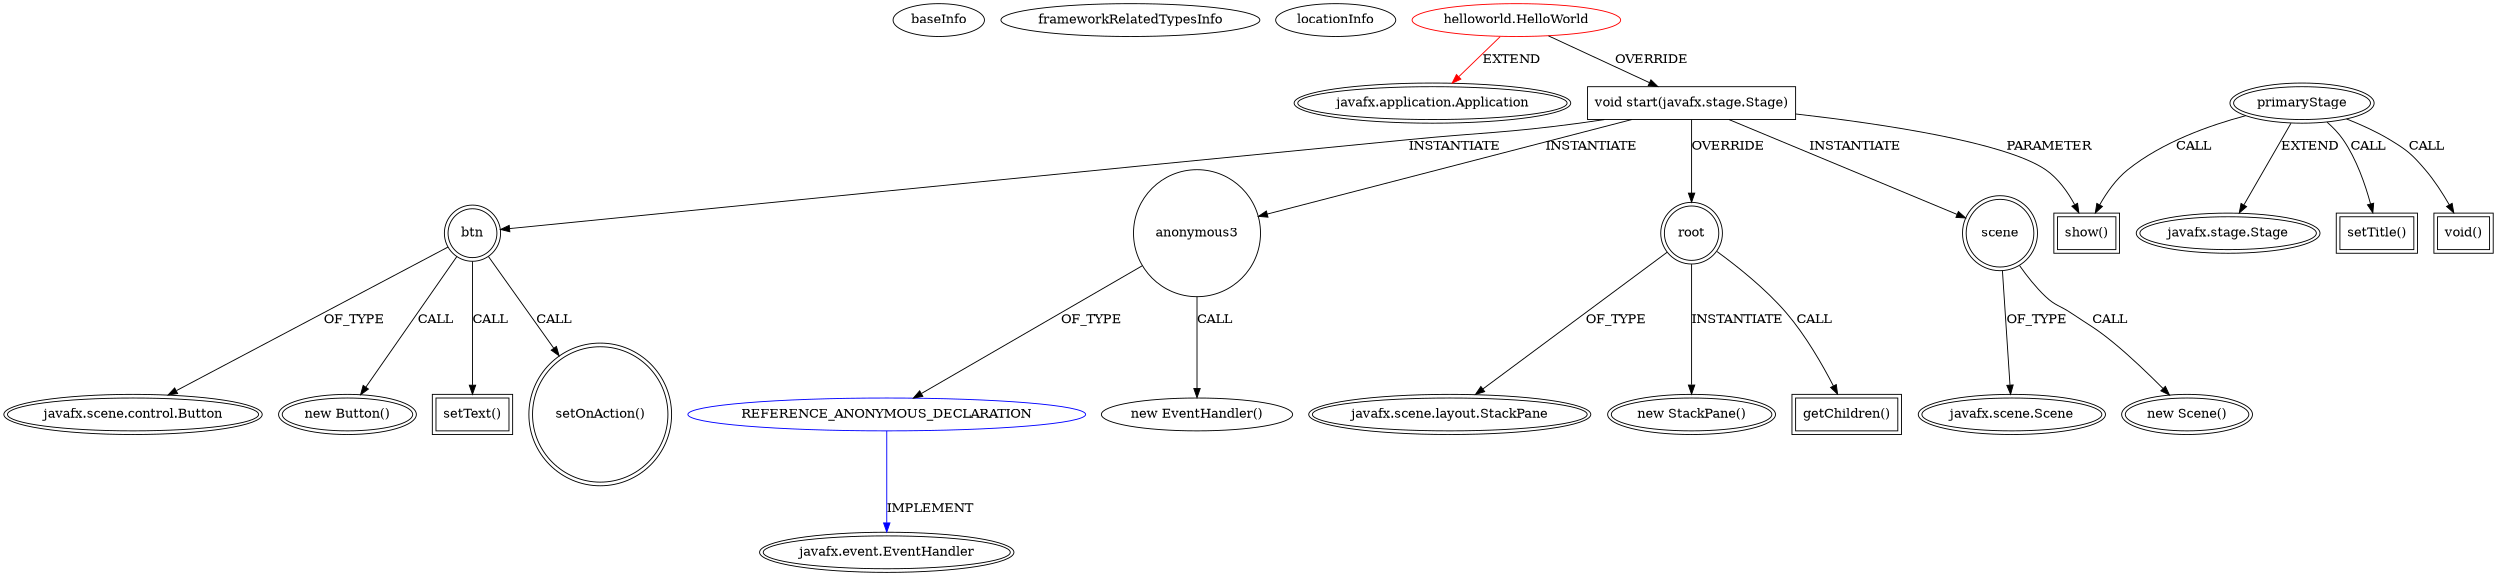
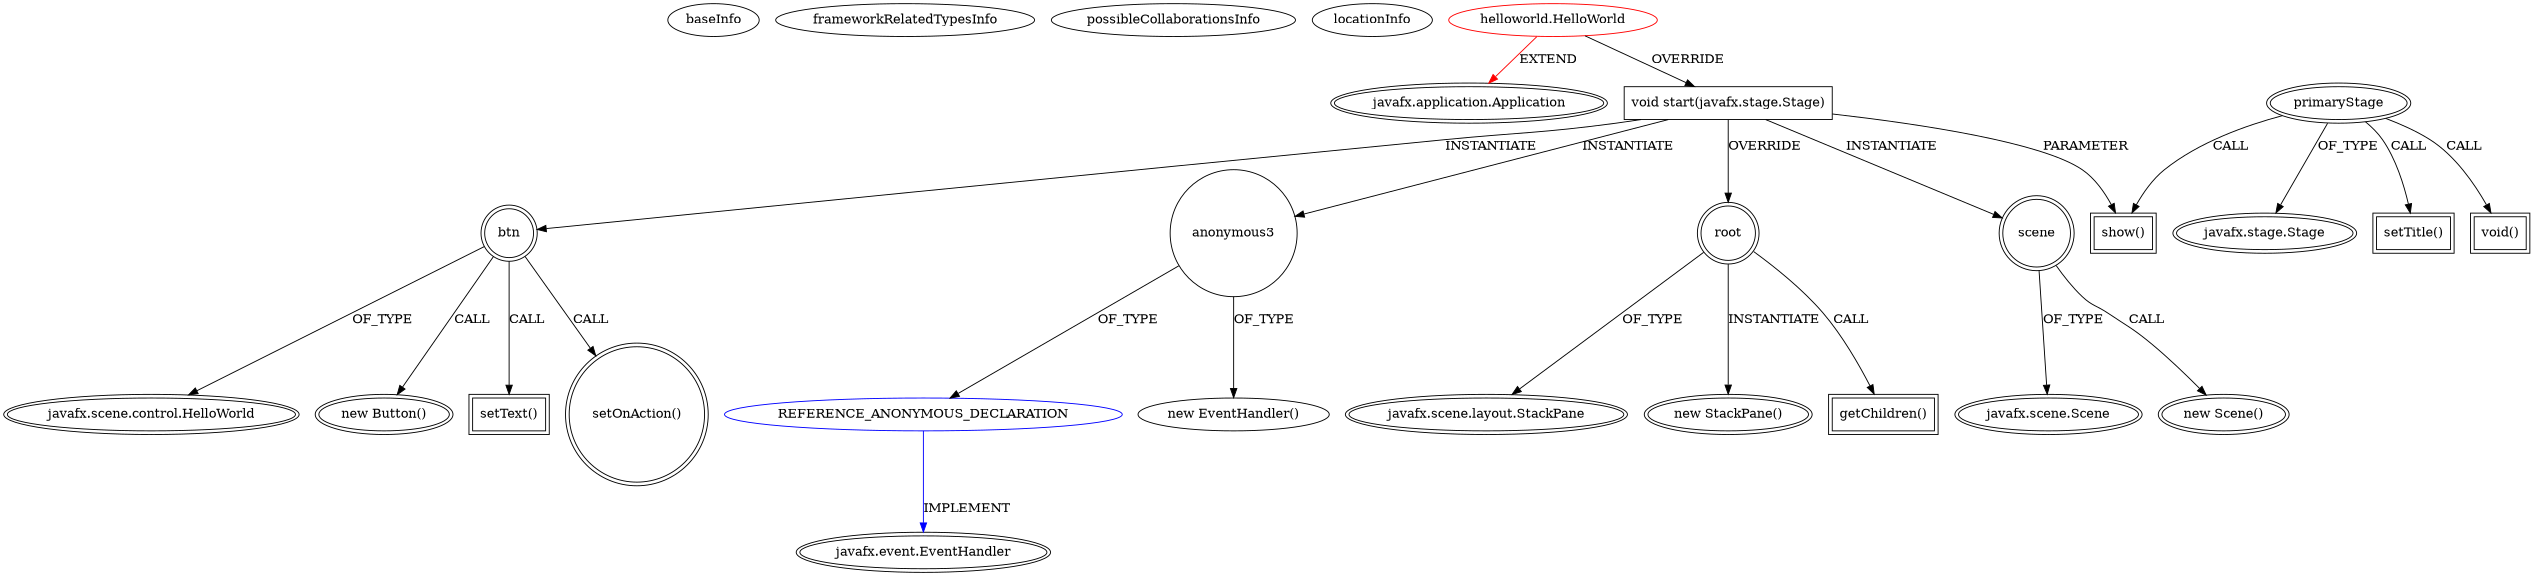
none -> (1173, 20)
(2310, 146) -> (2348, 146)
(1215, 320) -> (1264, 320)
(133, 414) -> (151, 414)
